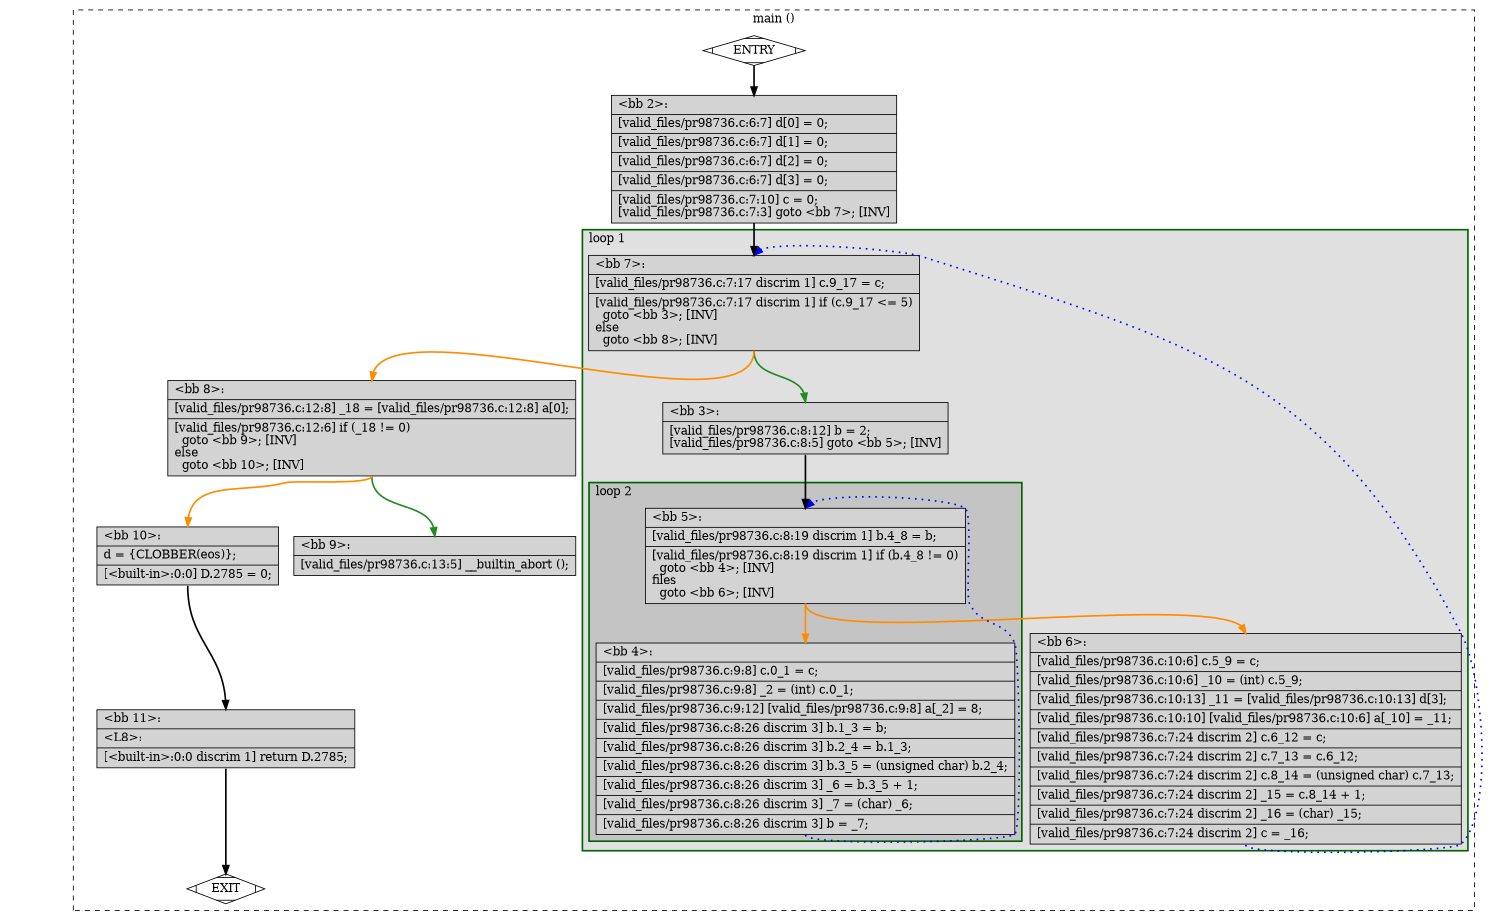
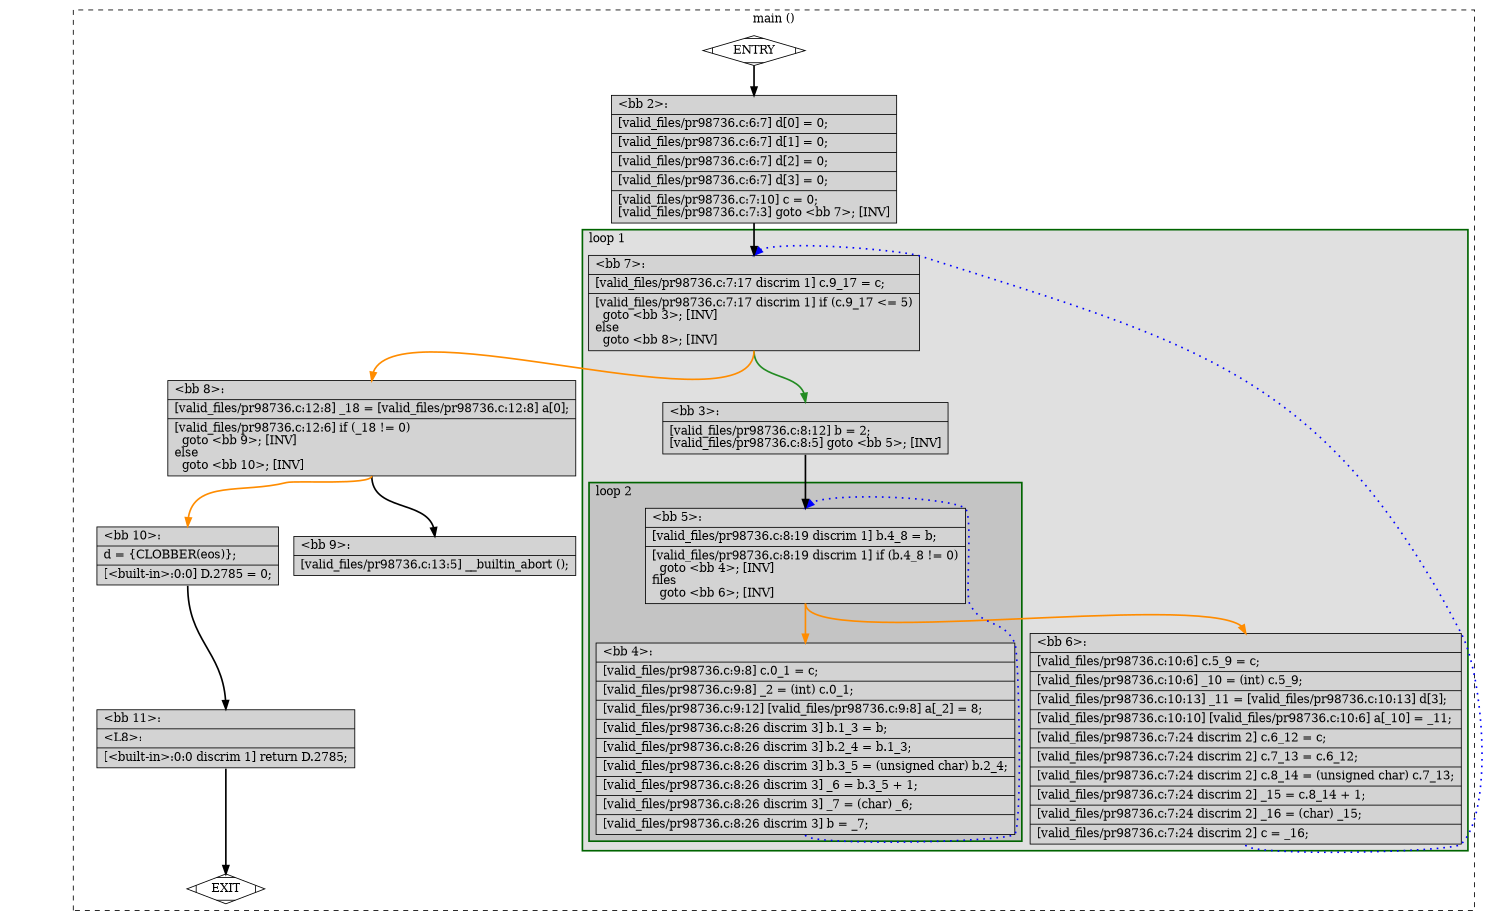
(399, 505) -> (399, 505)
